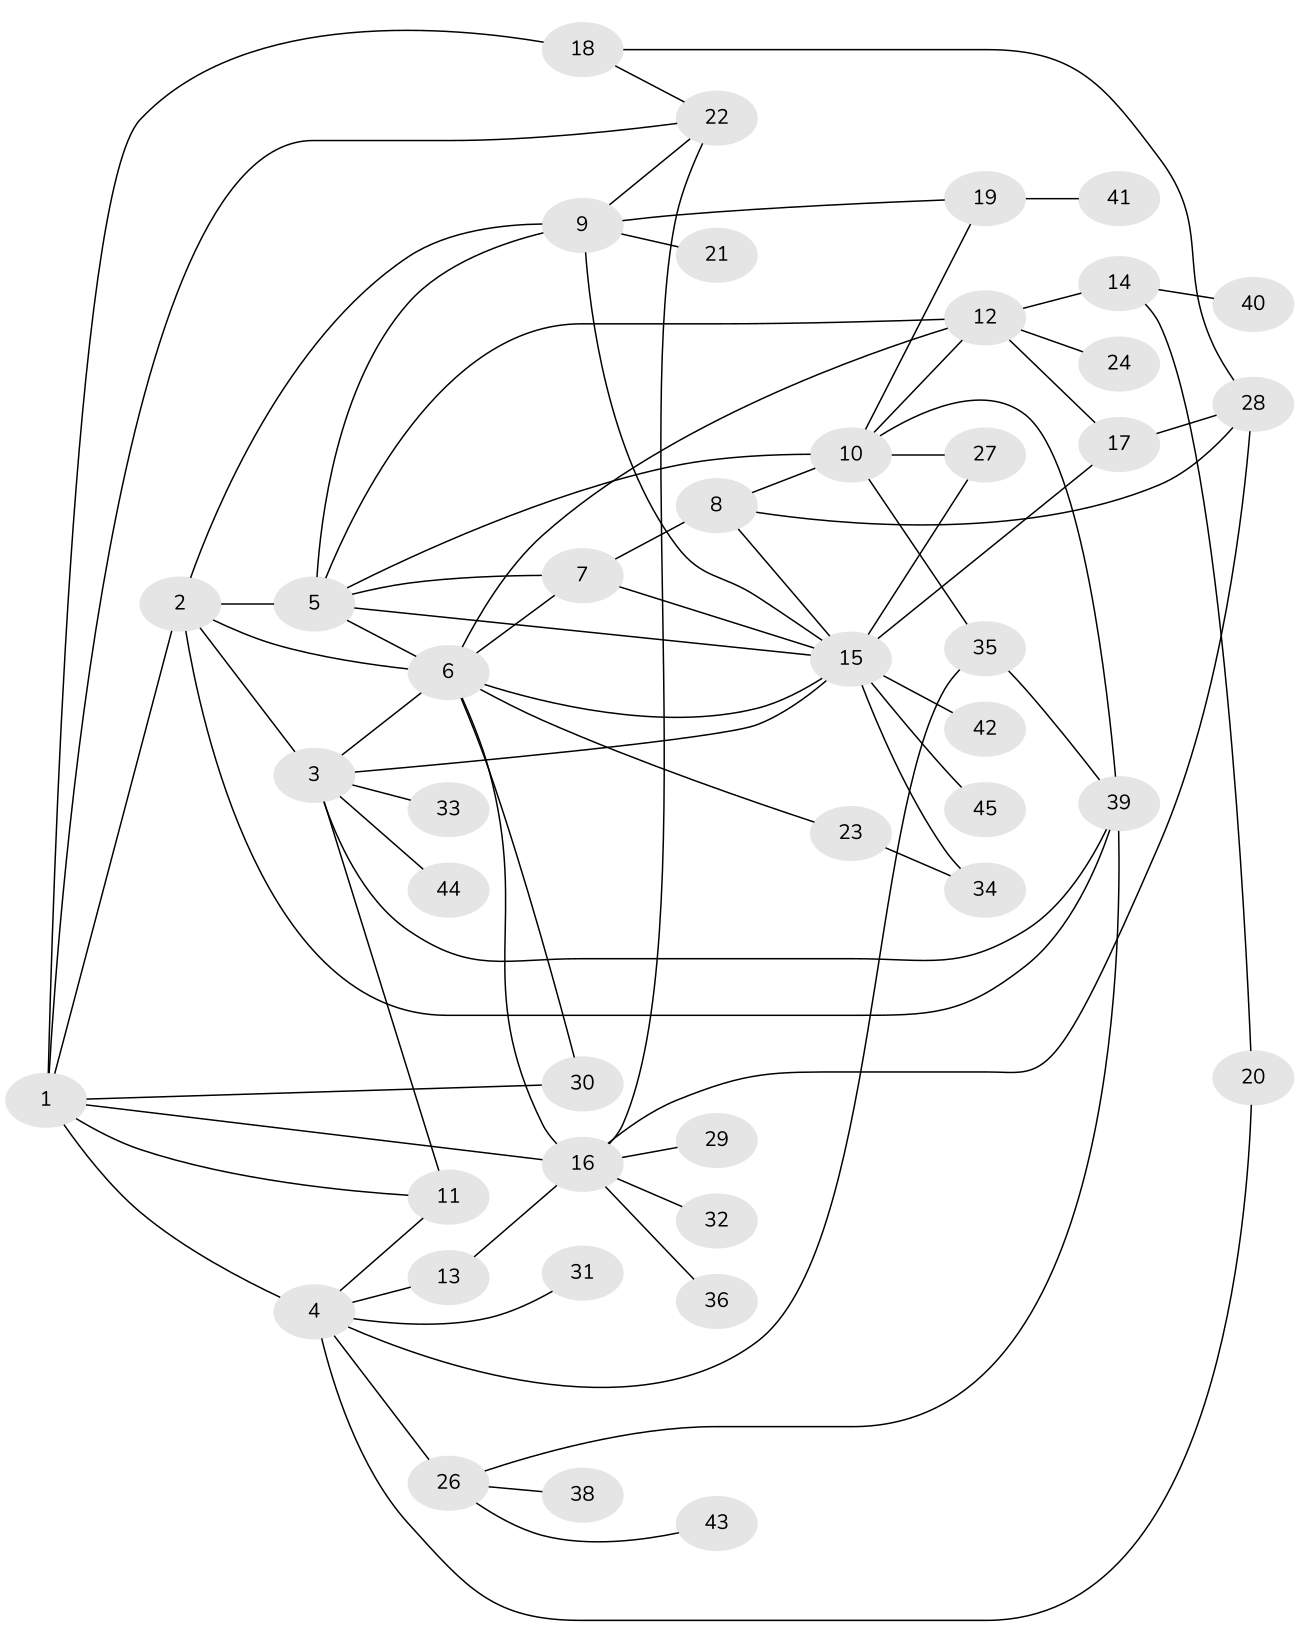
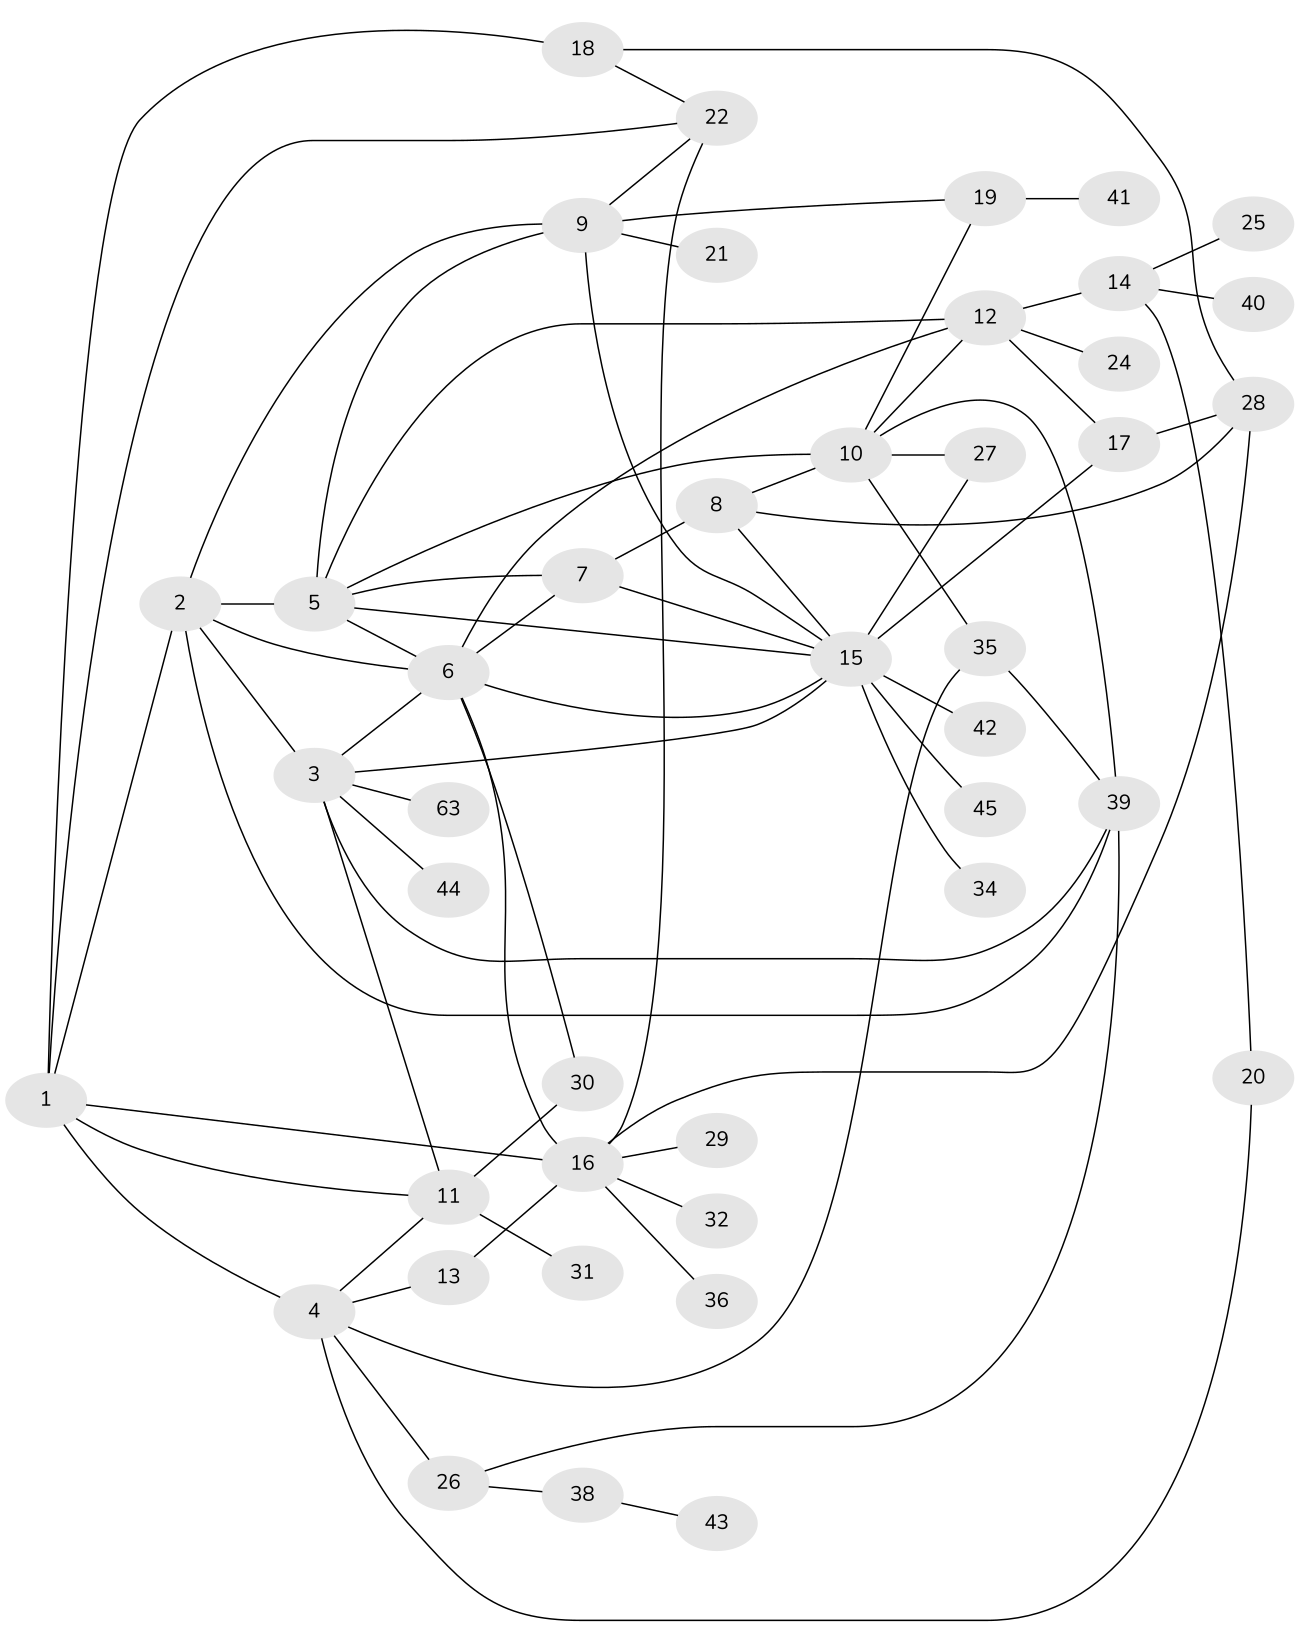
none -> (1253, 224)
(449, 810) -> (449, 810)
(851, 834) -> none
(314, 1092) -> (515, 1141)
(456, 1323) -> (516, 1235)
(574, 1541) -> (650, 1509)
